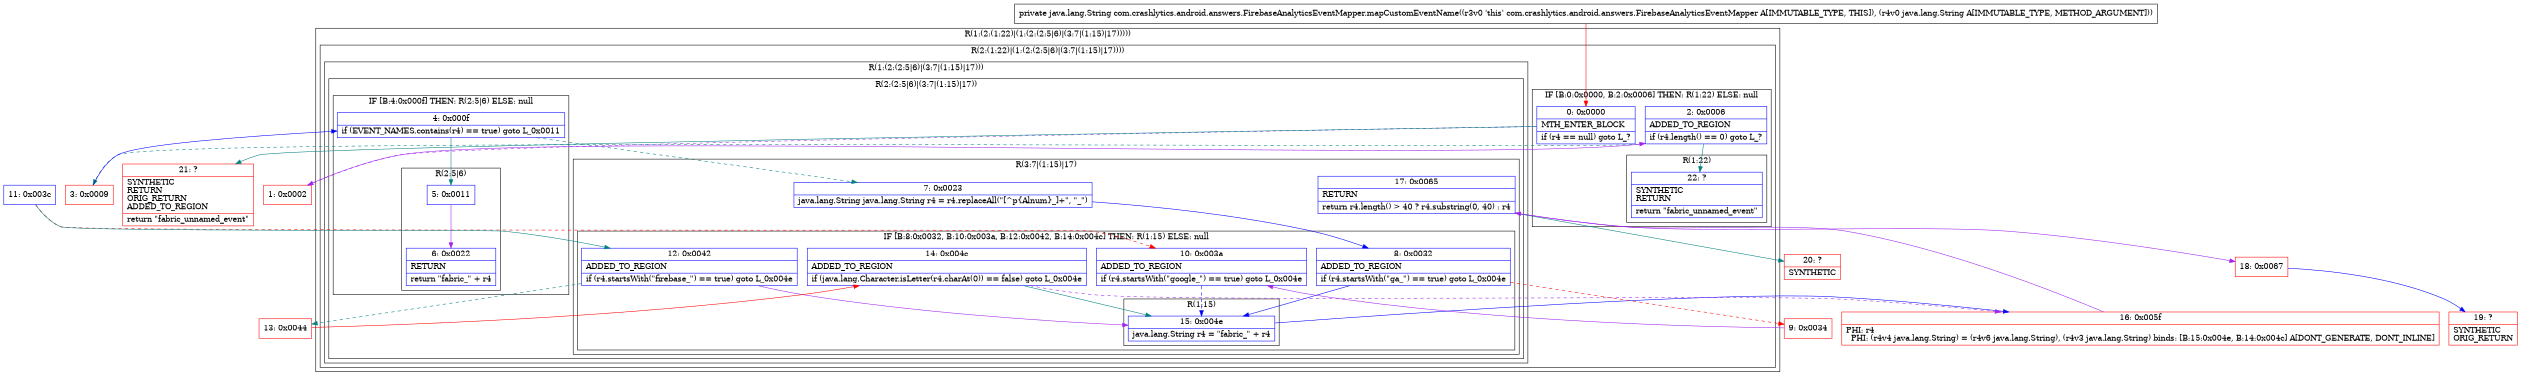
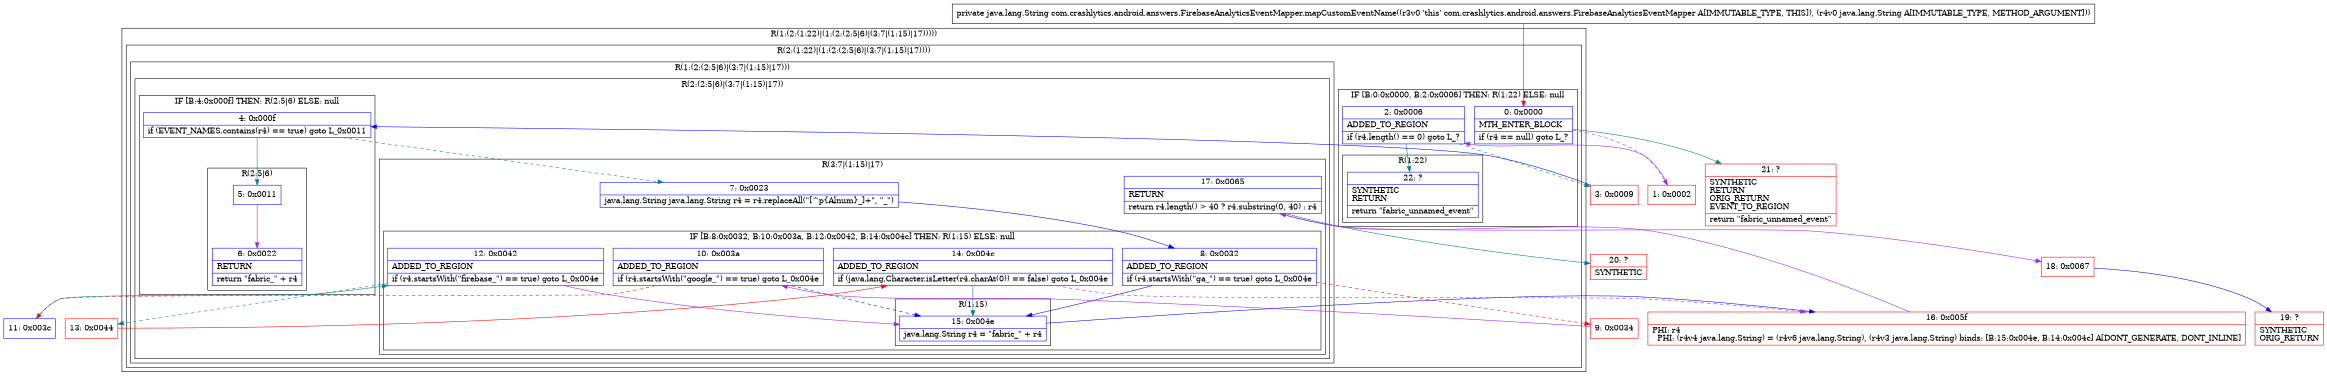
(168, 207) -> (1749, 207)
(561, 230) -> (392, 295)
